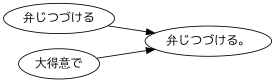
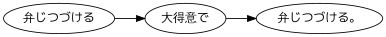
(127, 29) -> (126, 18)
